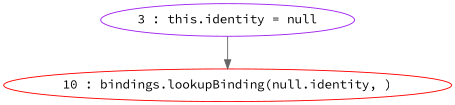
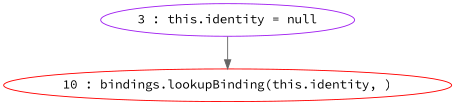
(228, 85) -> (228, 85)
